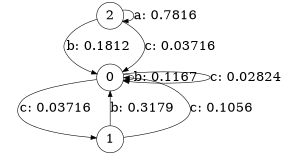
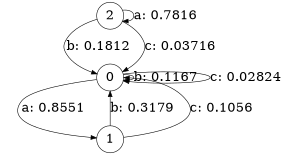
(60, 108) -> (60, 108)
